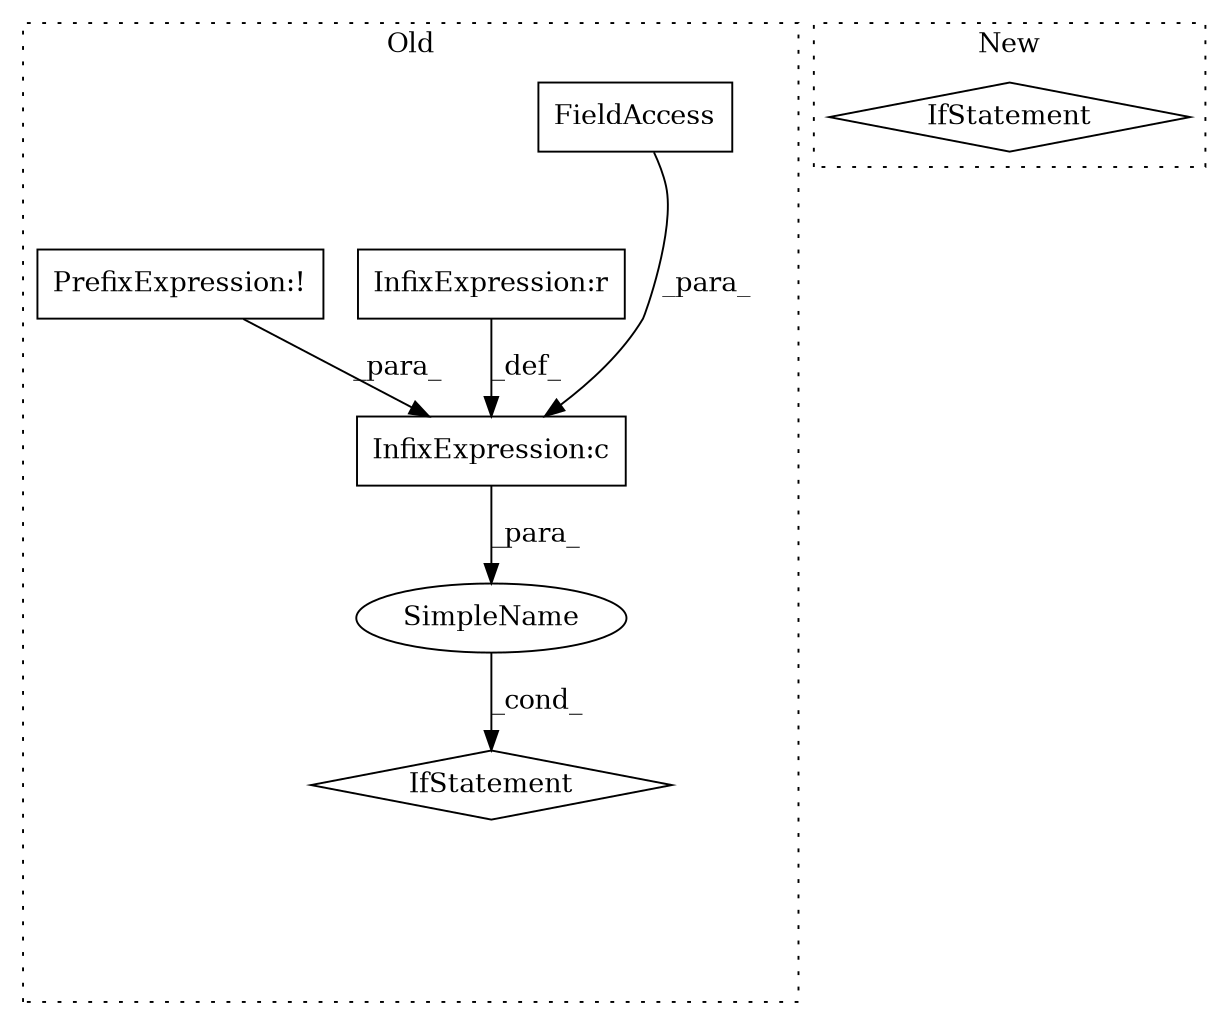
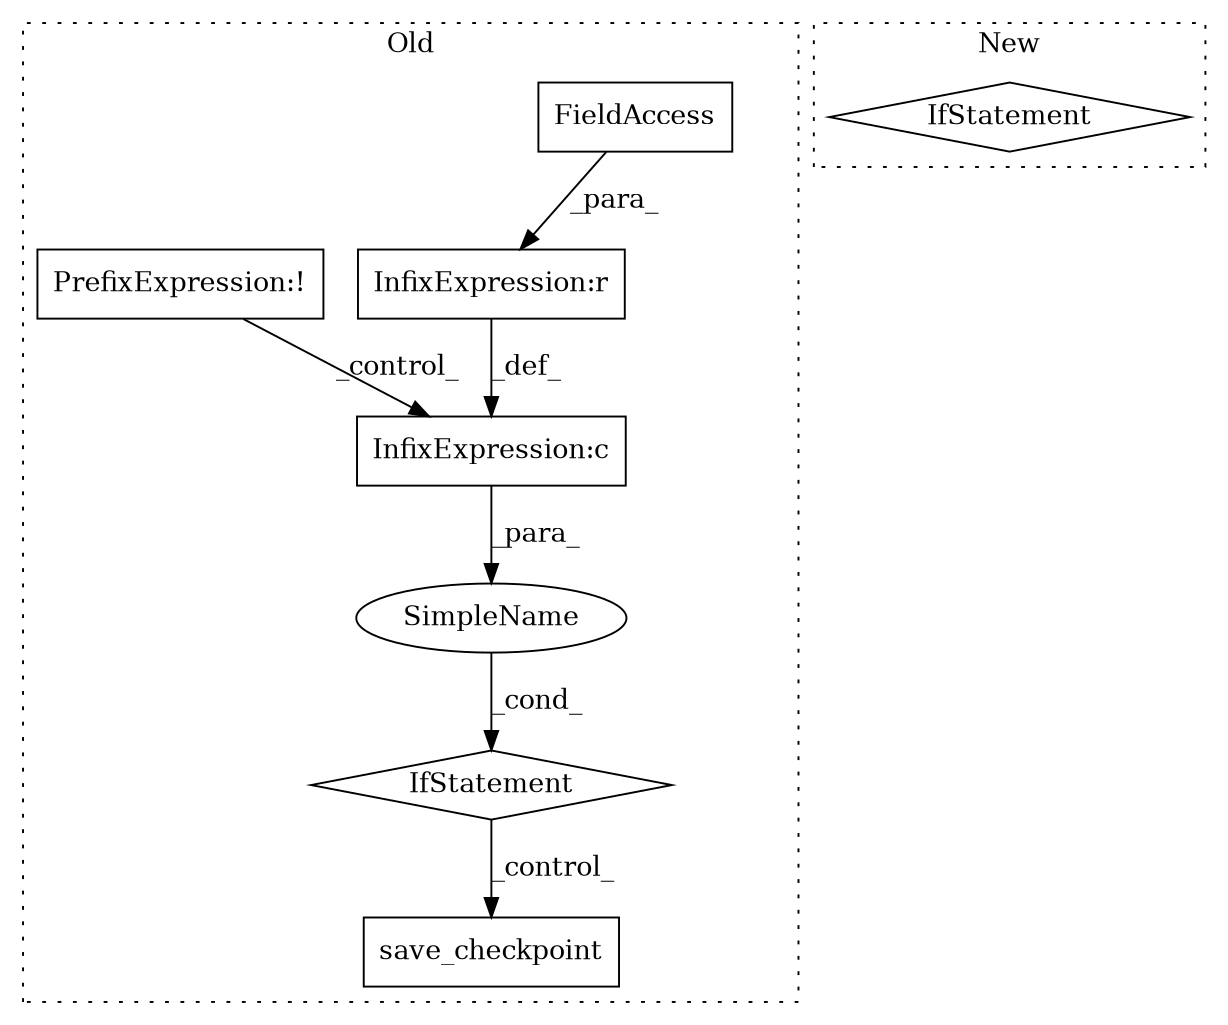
(651, 294) -> (570, 193)
(397, 368) -> (397, 368)
none -> (491, 952)
